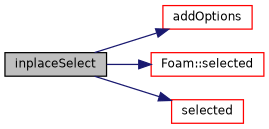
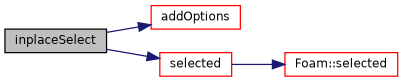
(123, 64) -> (252, 64)
